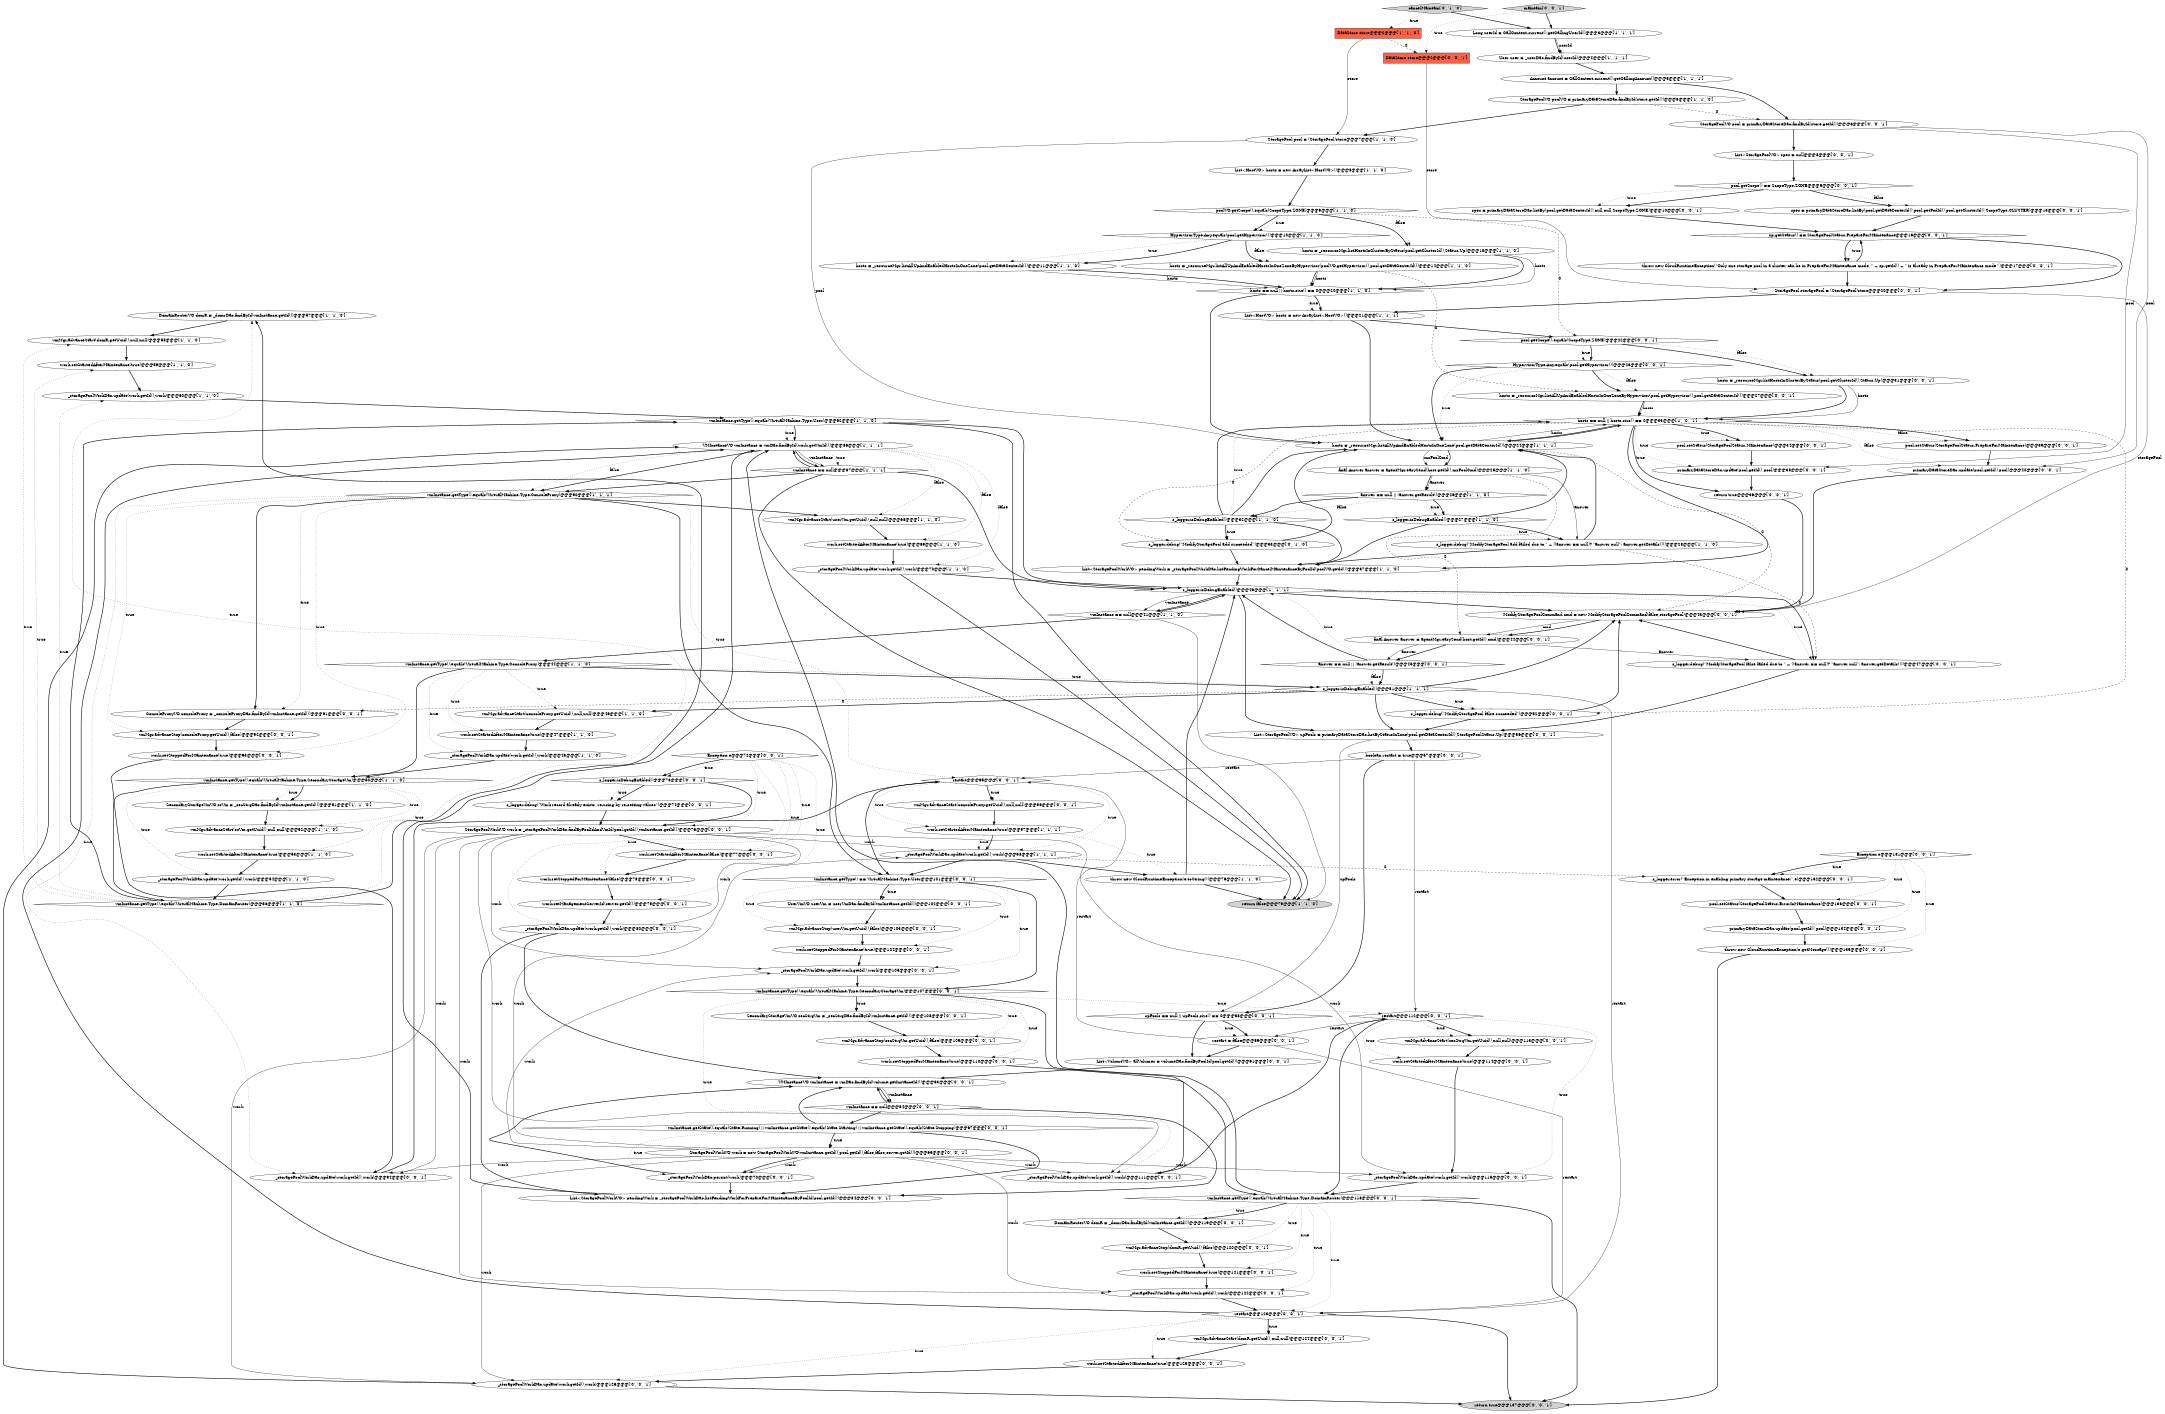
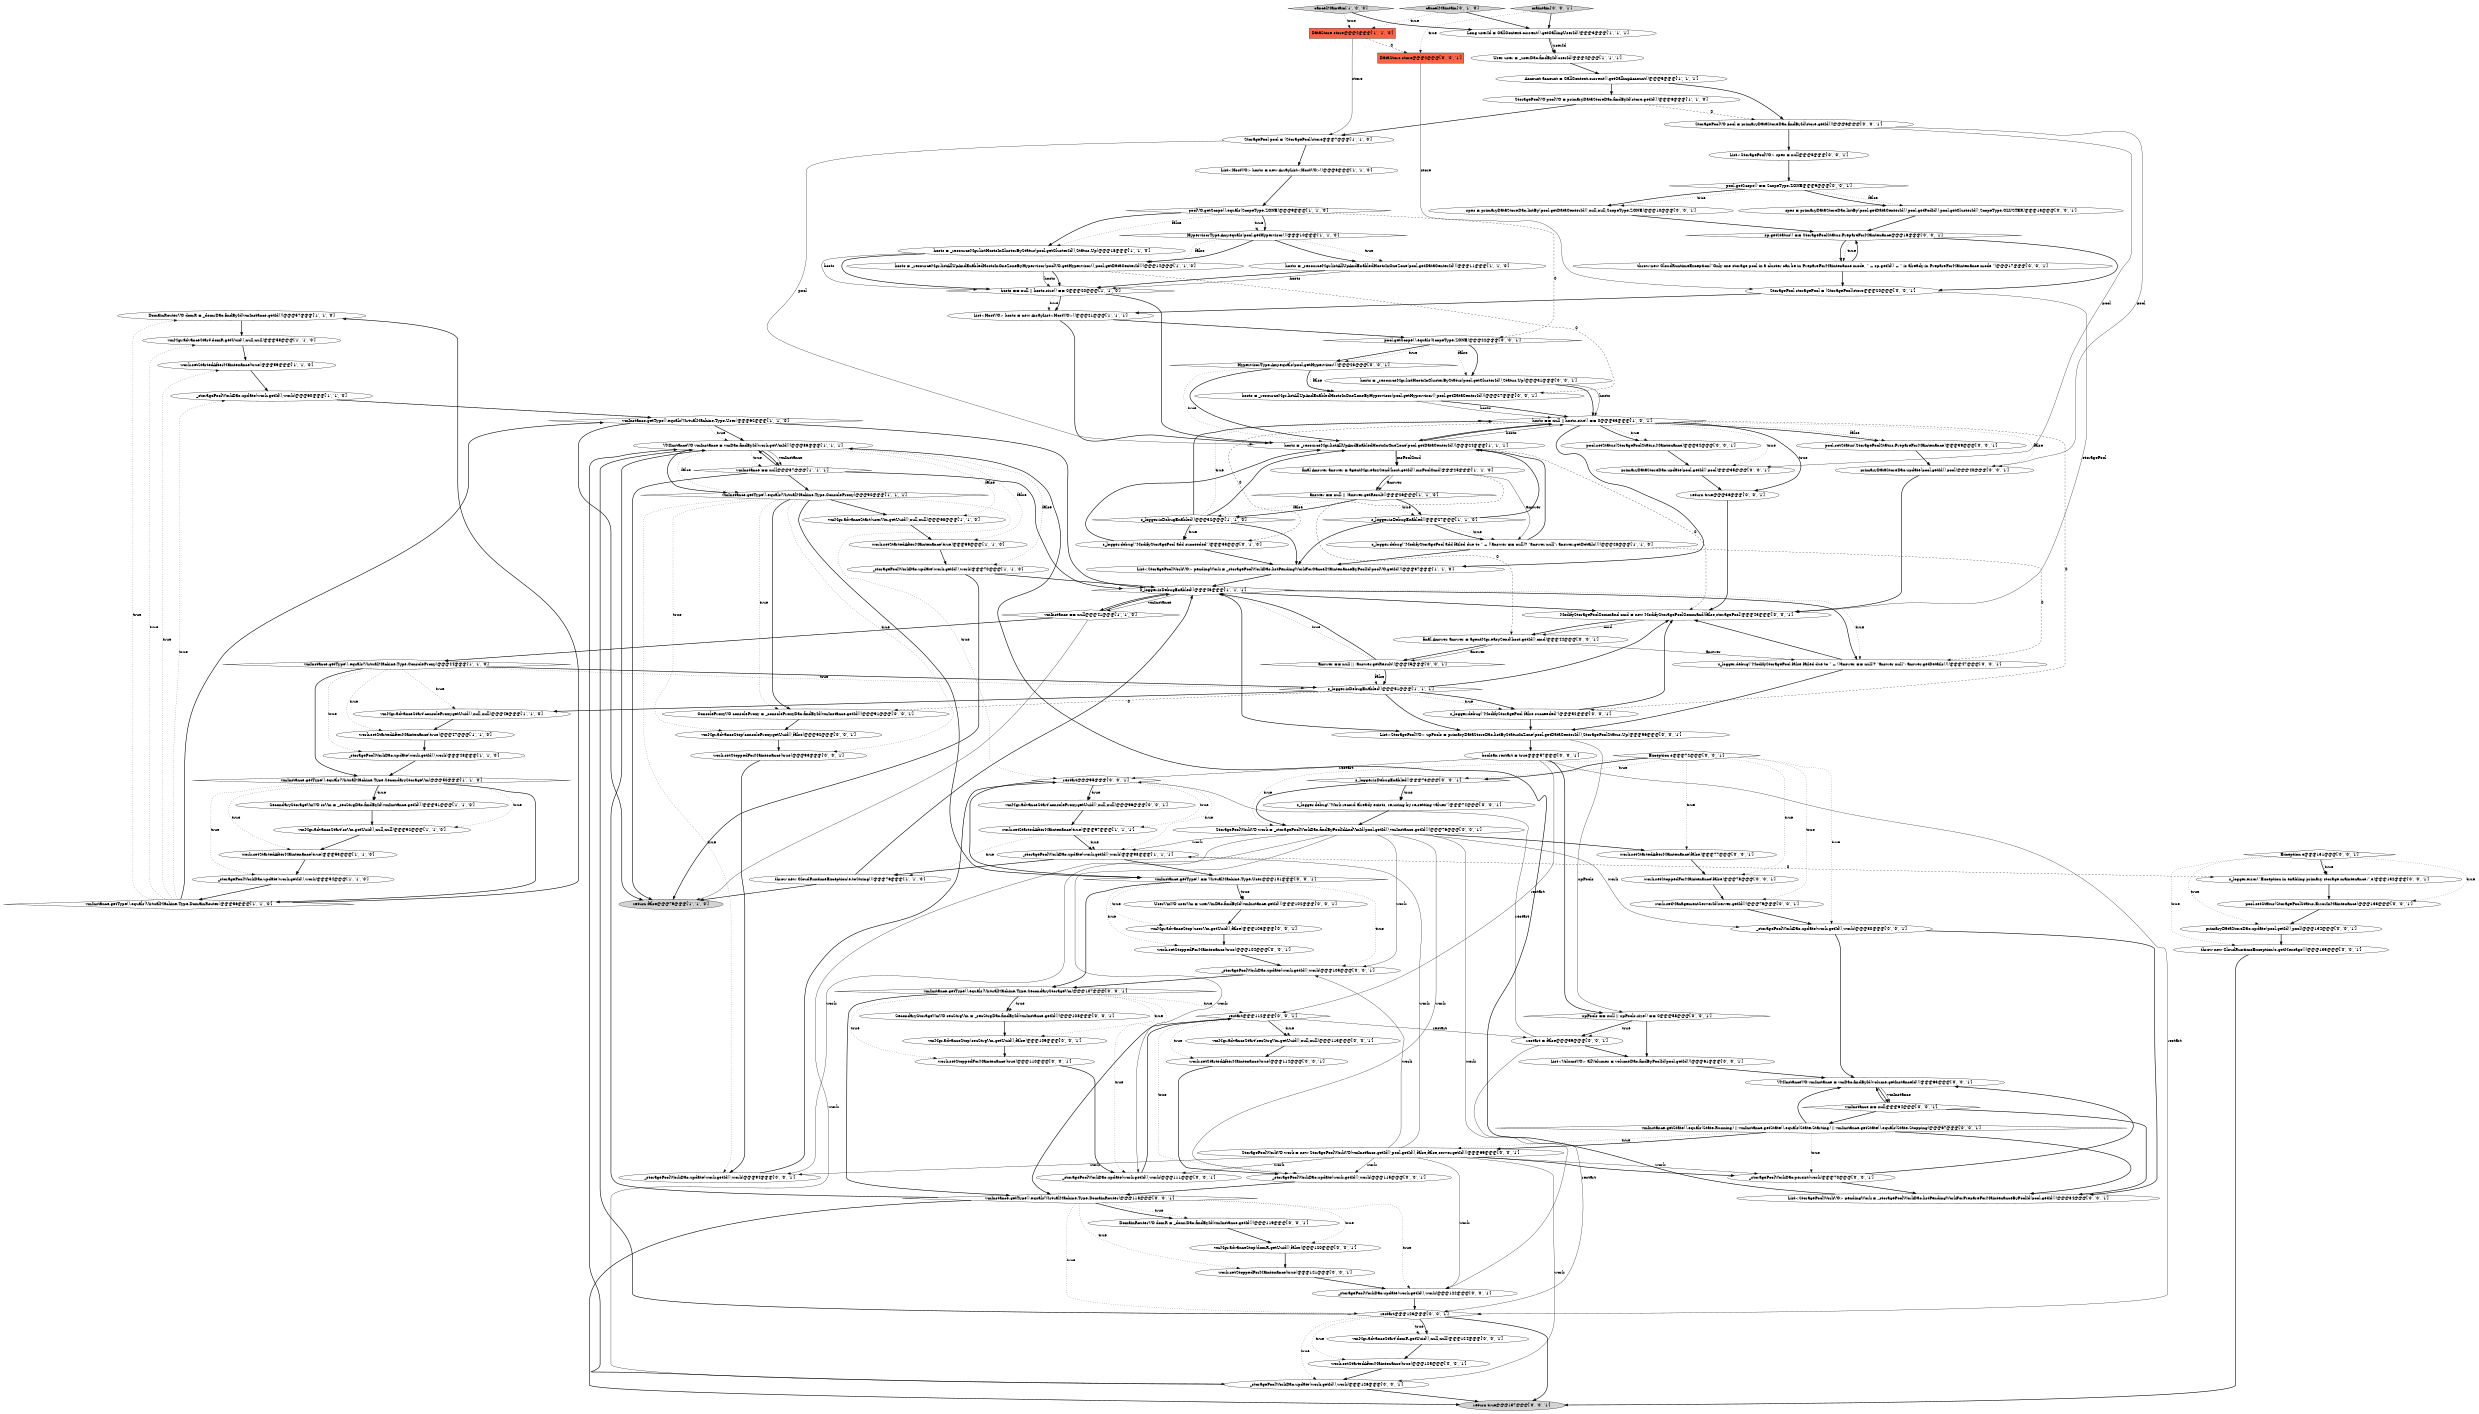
none -> (1341, 9)
(1612, 1056) -> (2168, 1135)
